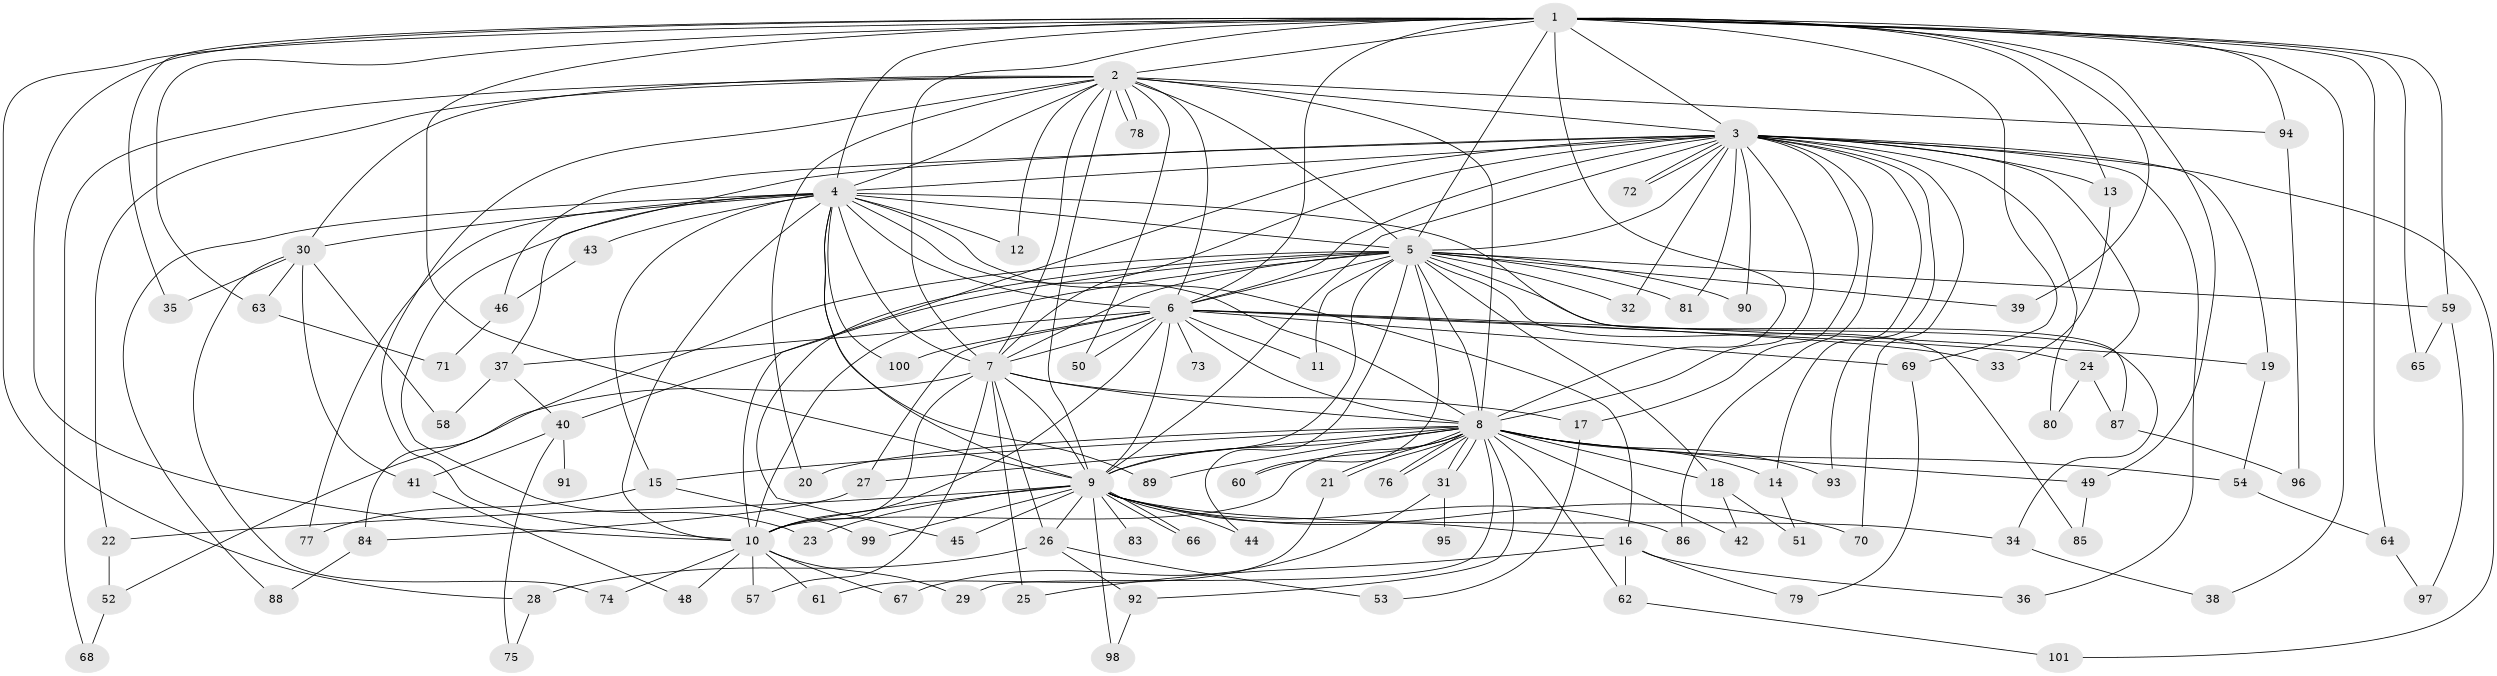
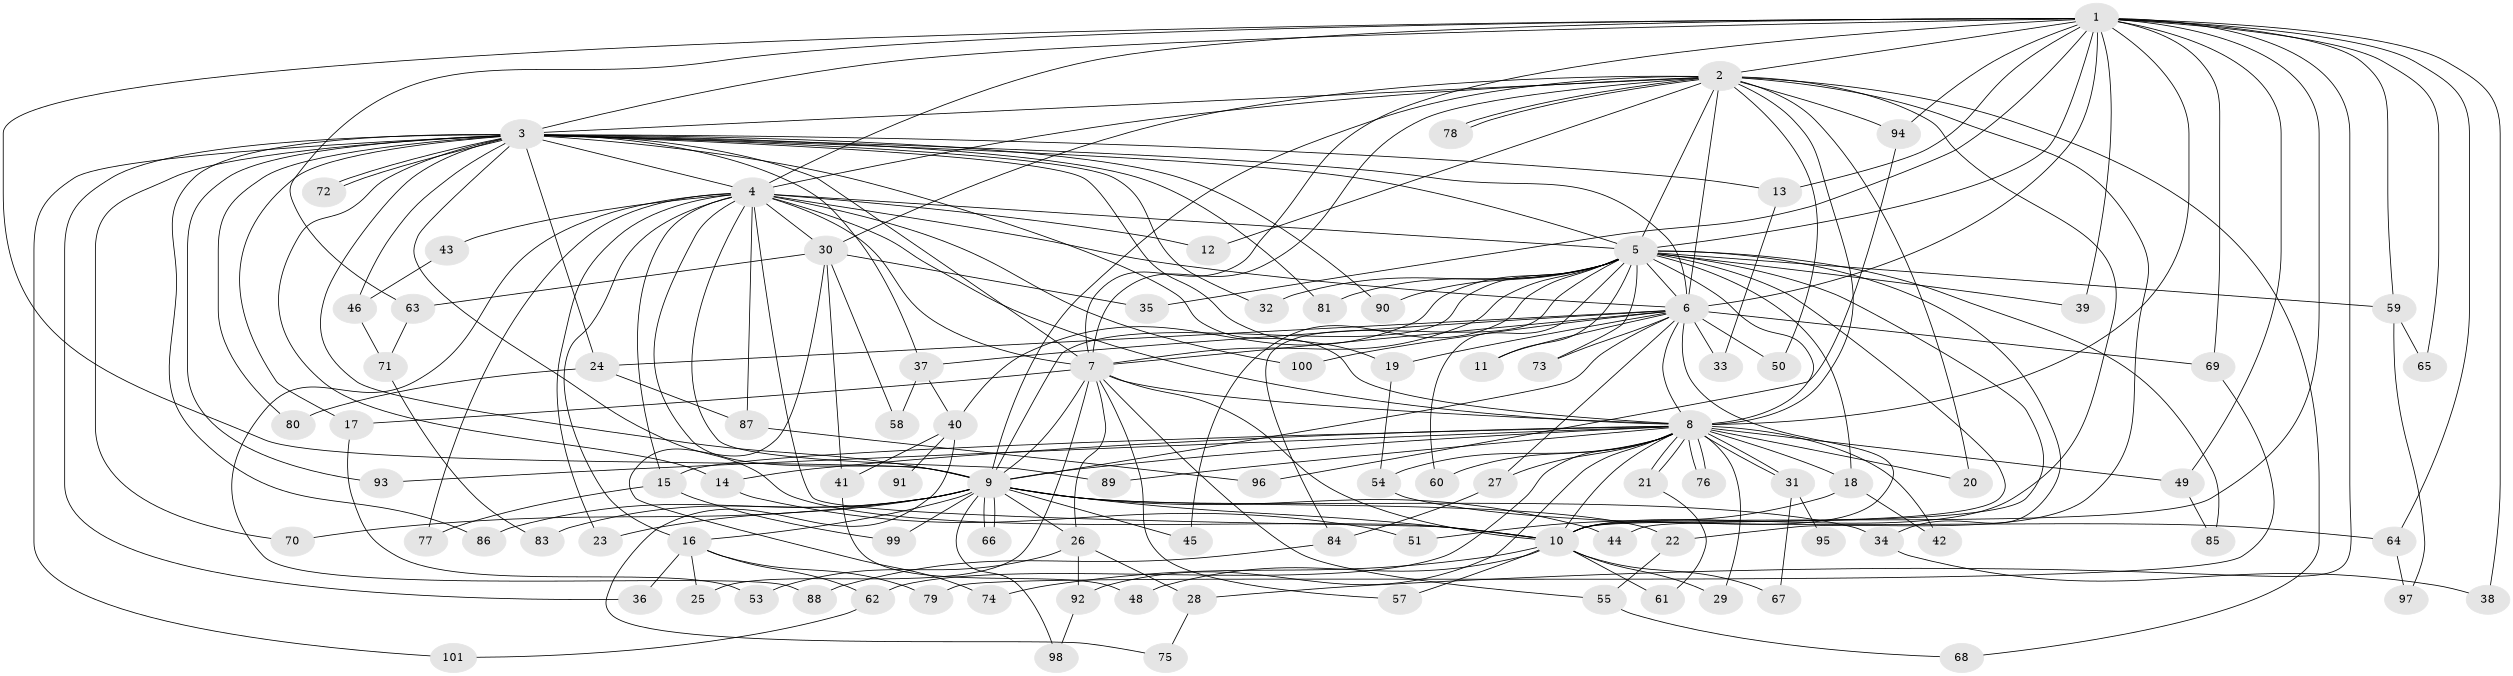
none -> (1609, 333)
none -> (451, 470)
(109, 600) -> (1605, 600)
